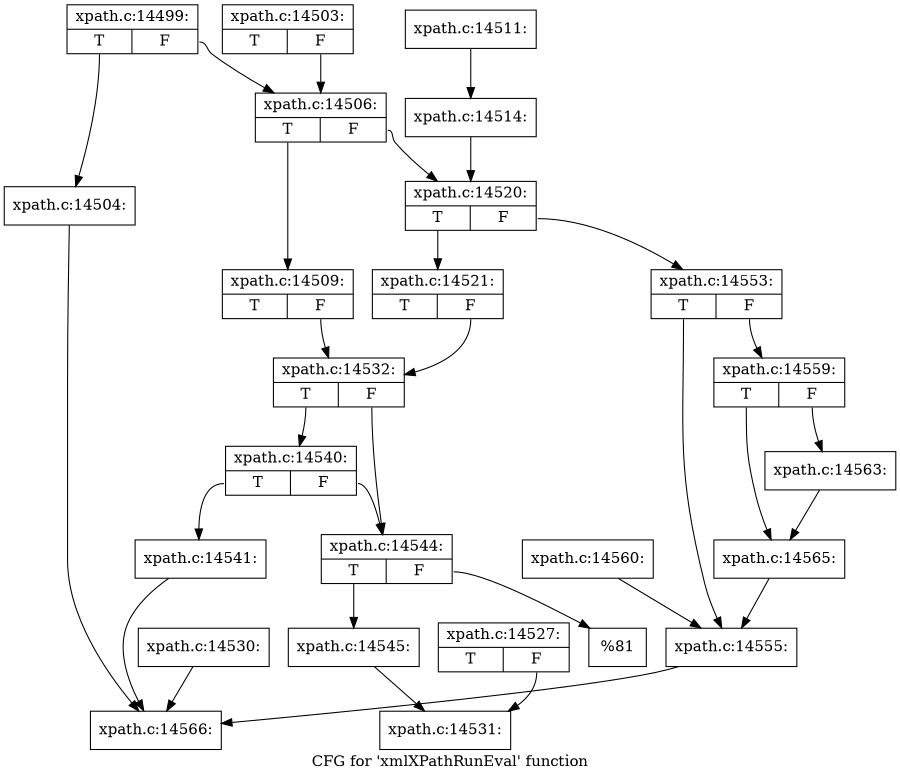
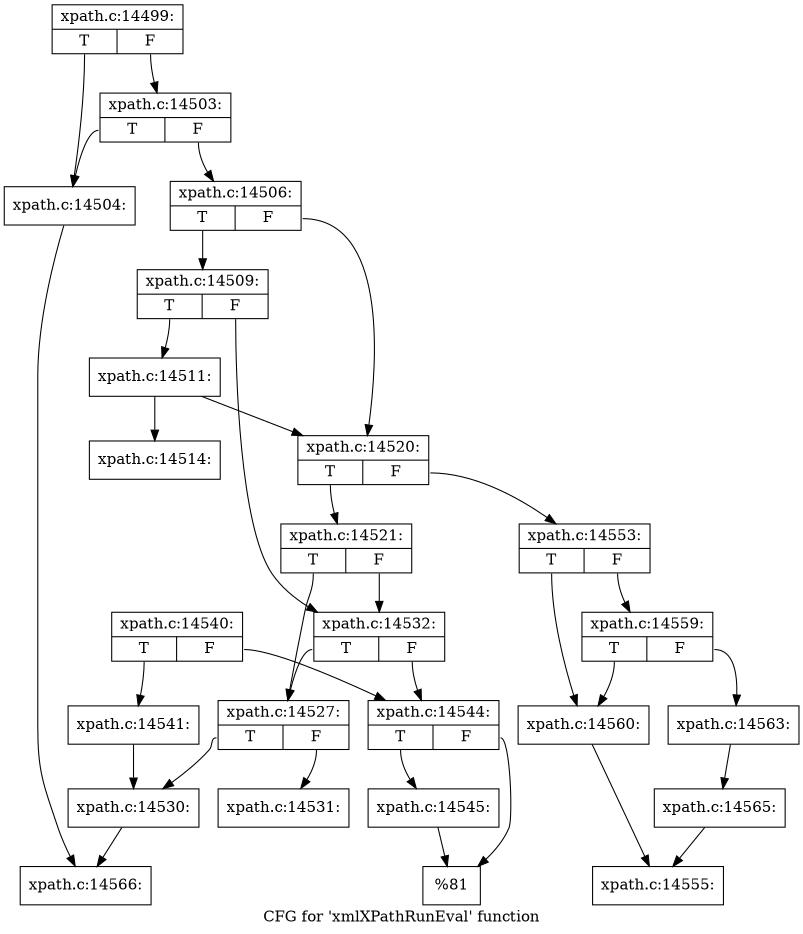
(230, 67) -> (152, 68)
none -> (85, 145)
(471, 154) -> (247, 414)
none -> (168, 334)
(305, 422) -> (302, 657)
(750, 470) -> (611, 680)
(685, 471) -> (558, 635)
none -> (301, 631)
(125, 633) -> (134, 761)
(395, 685) -> (441, 842)
(456, 700) -> none
none -> (197, 762)
